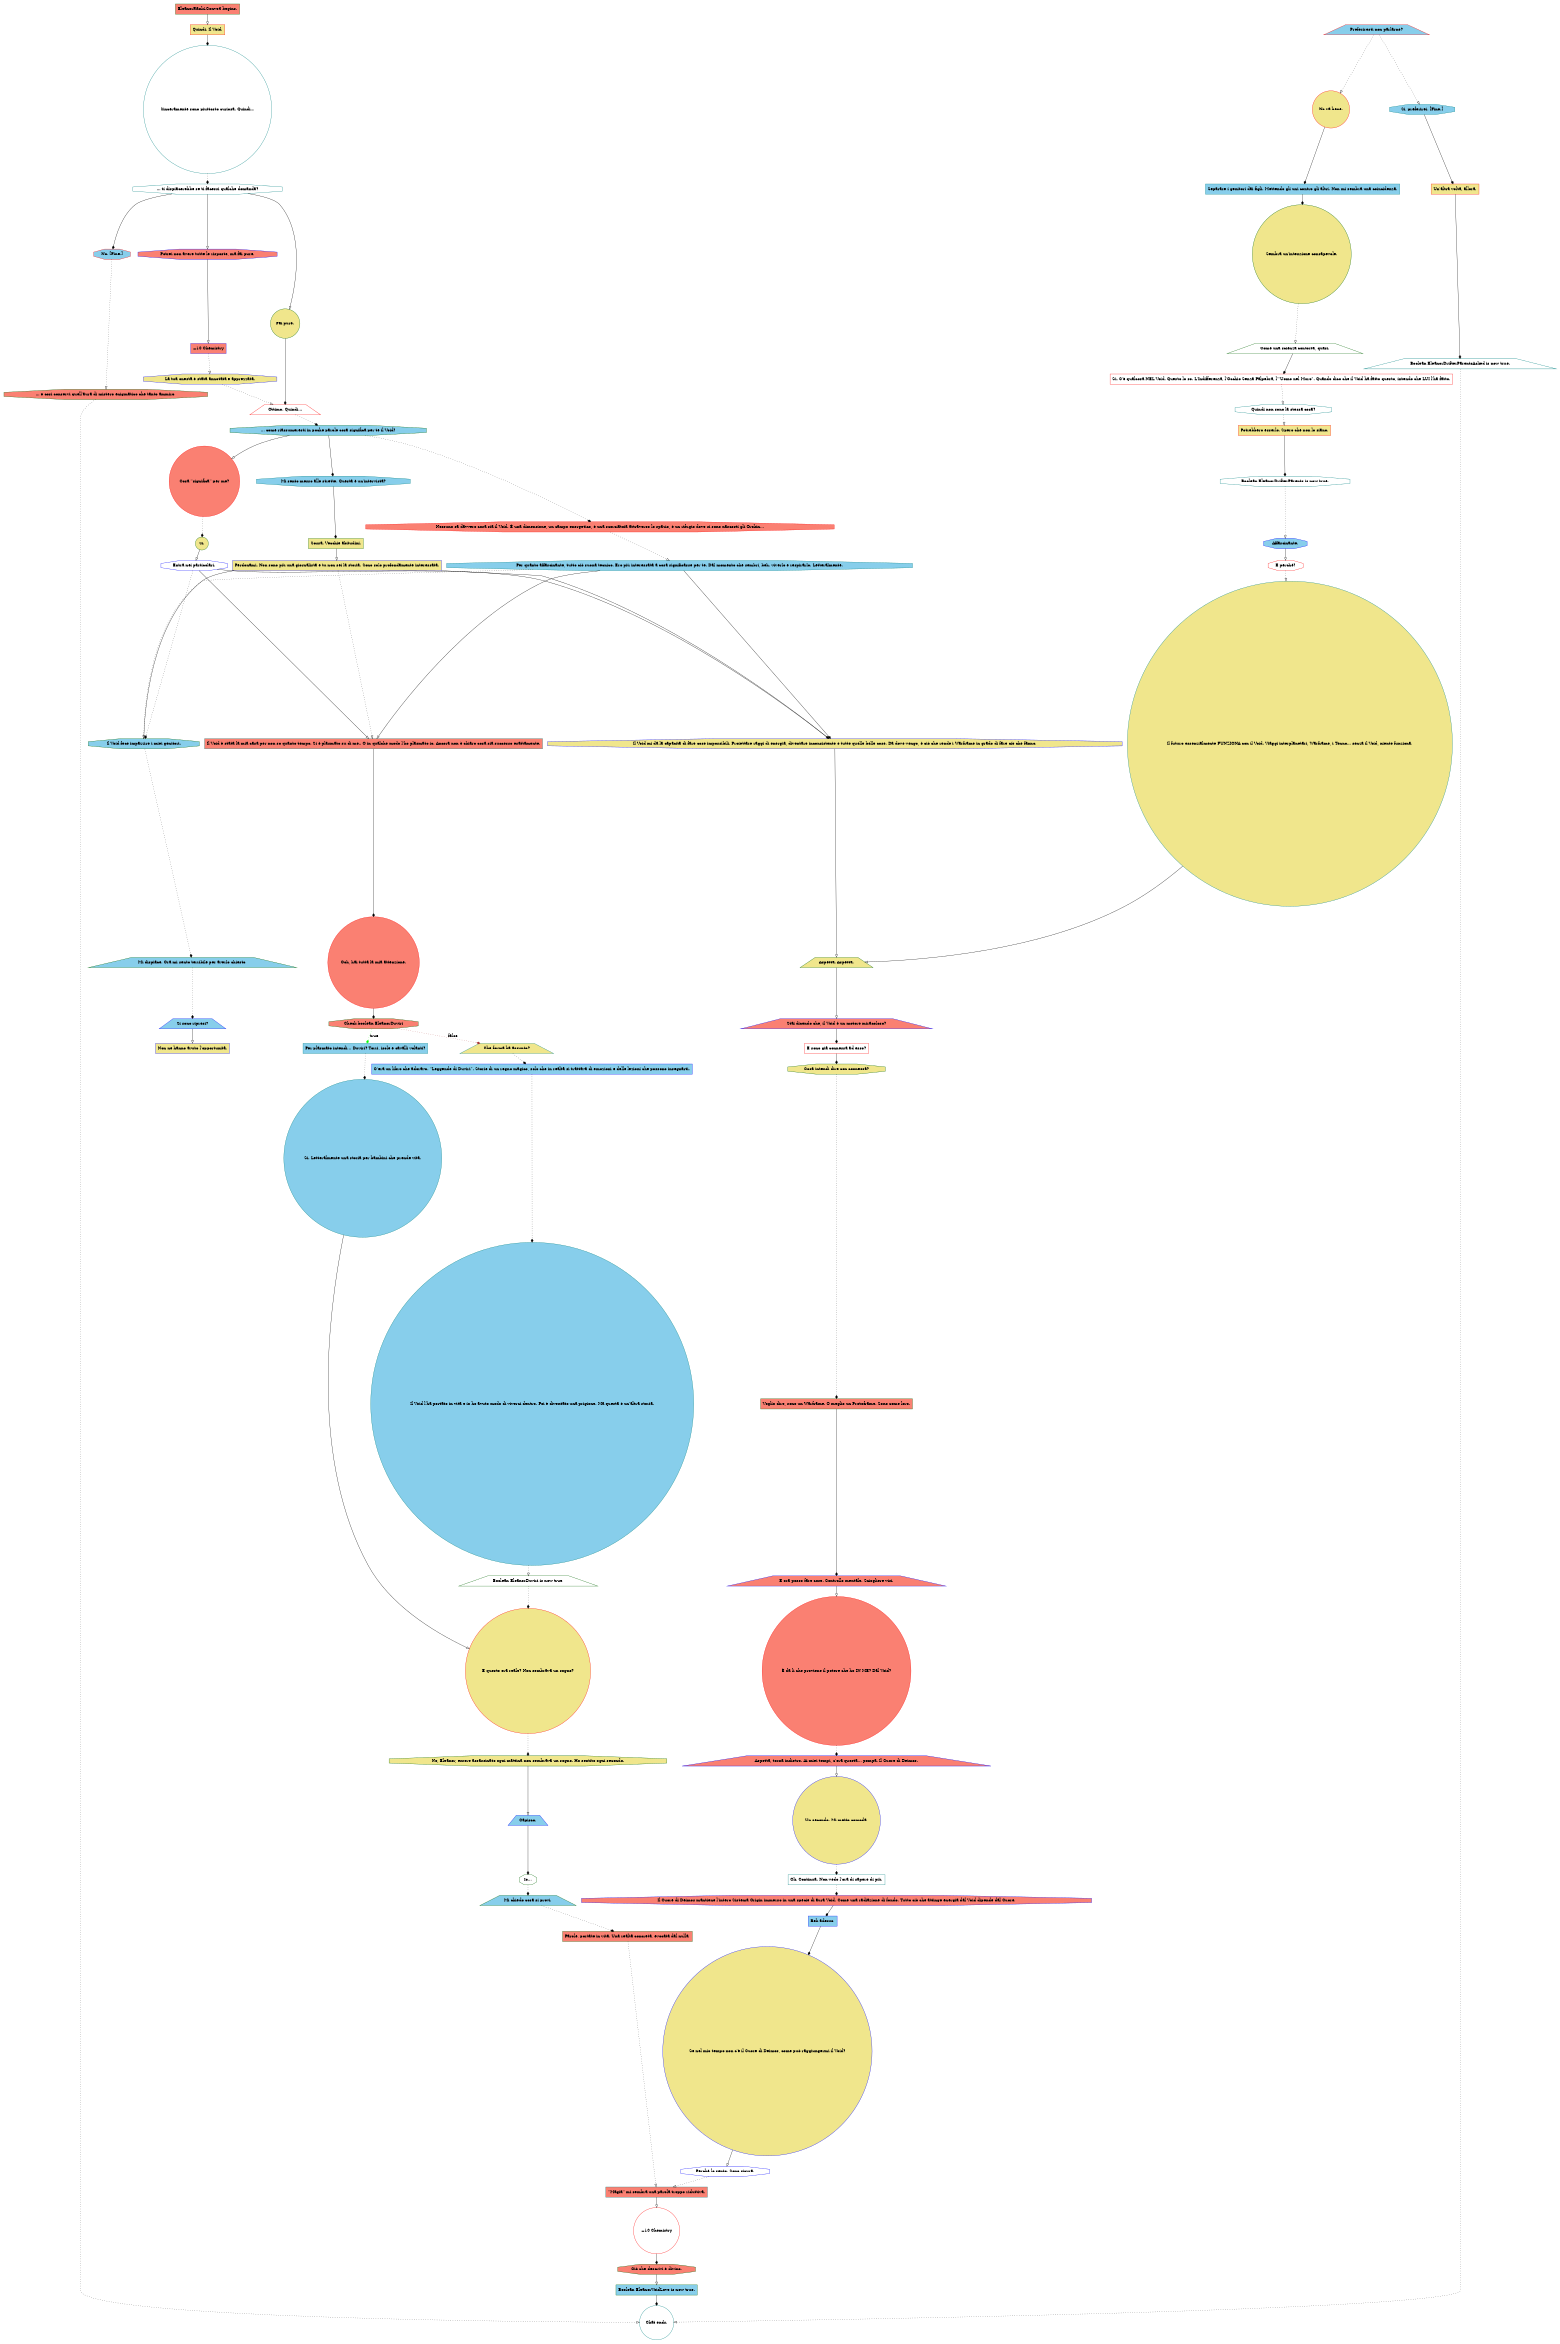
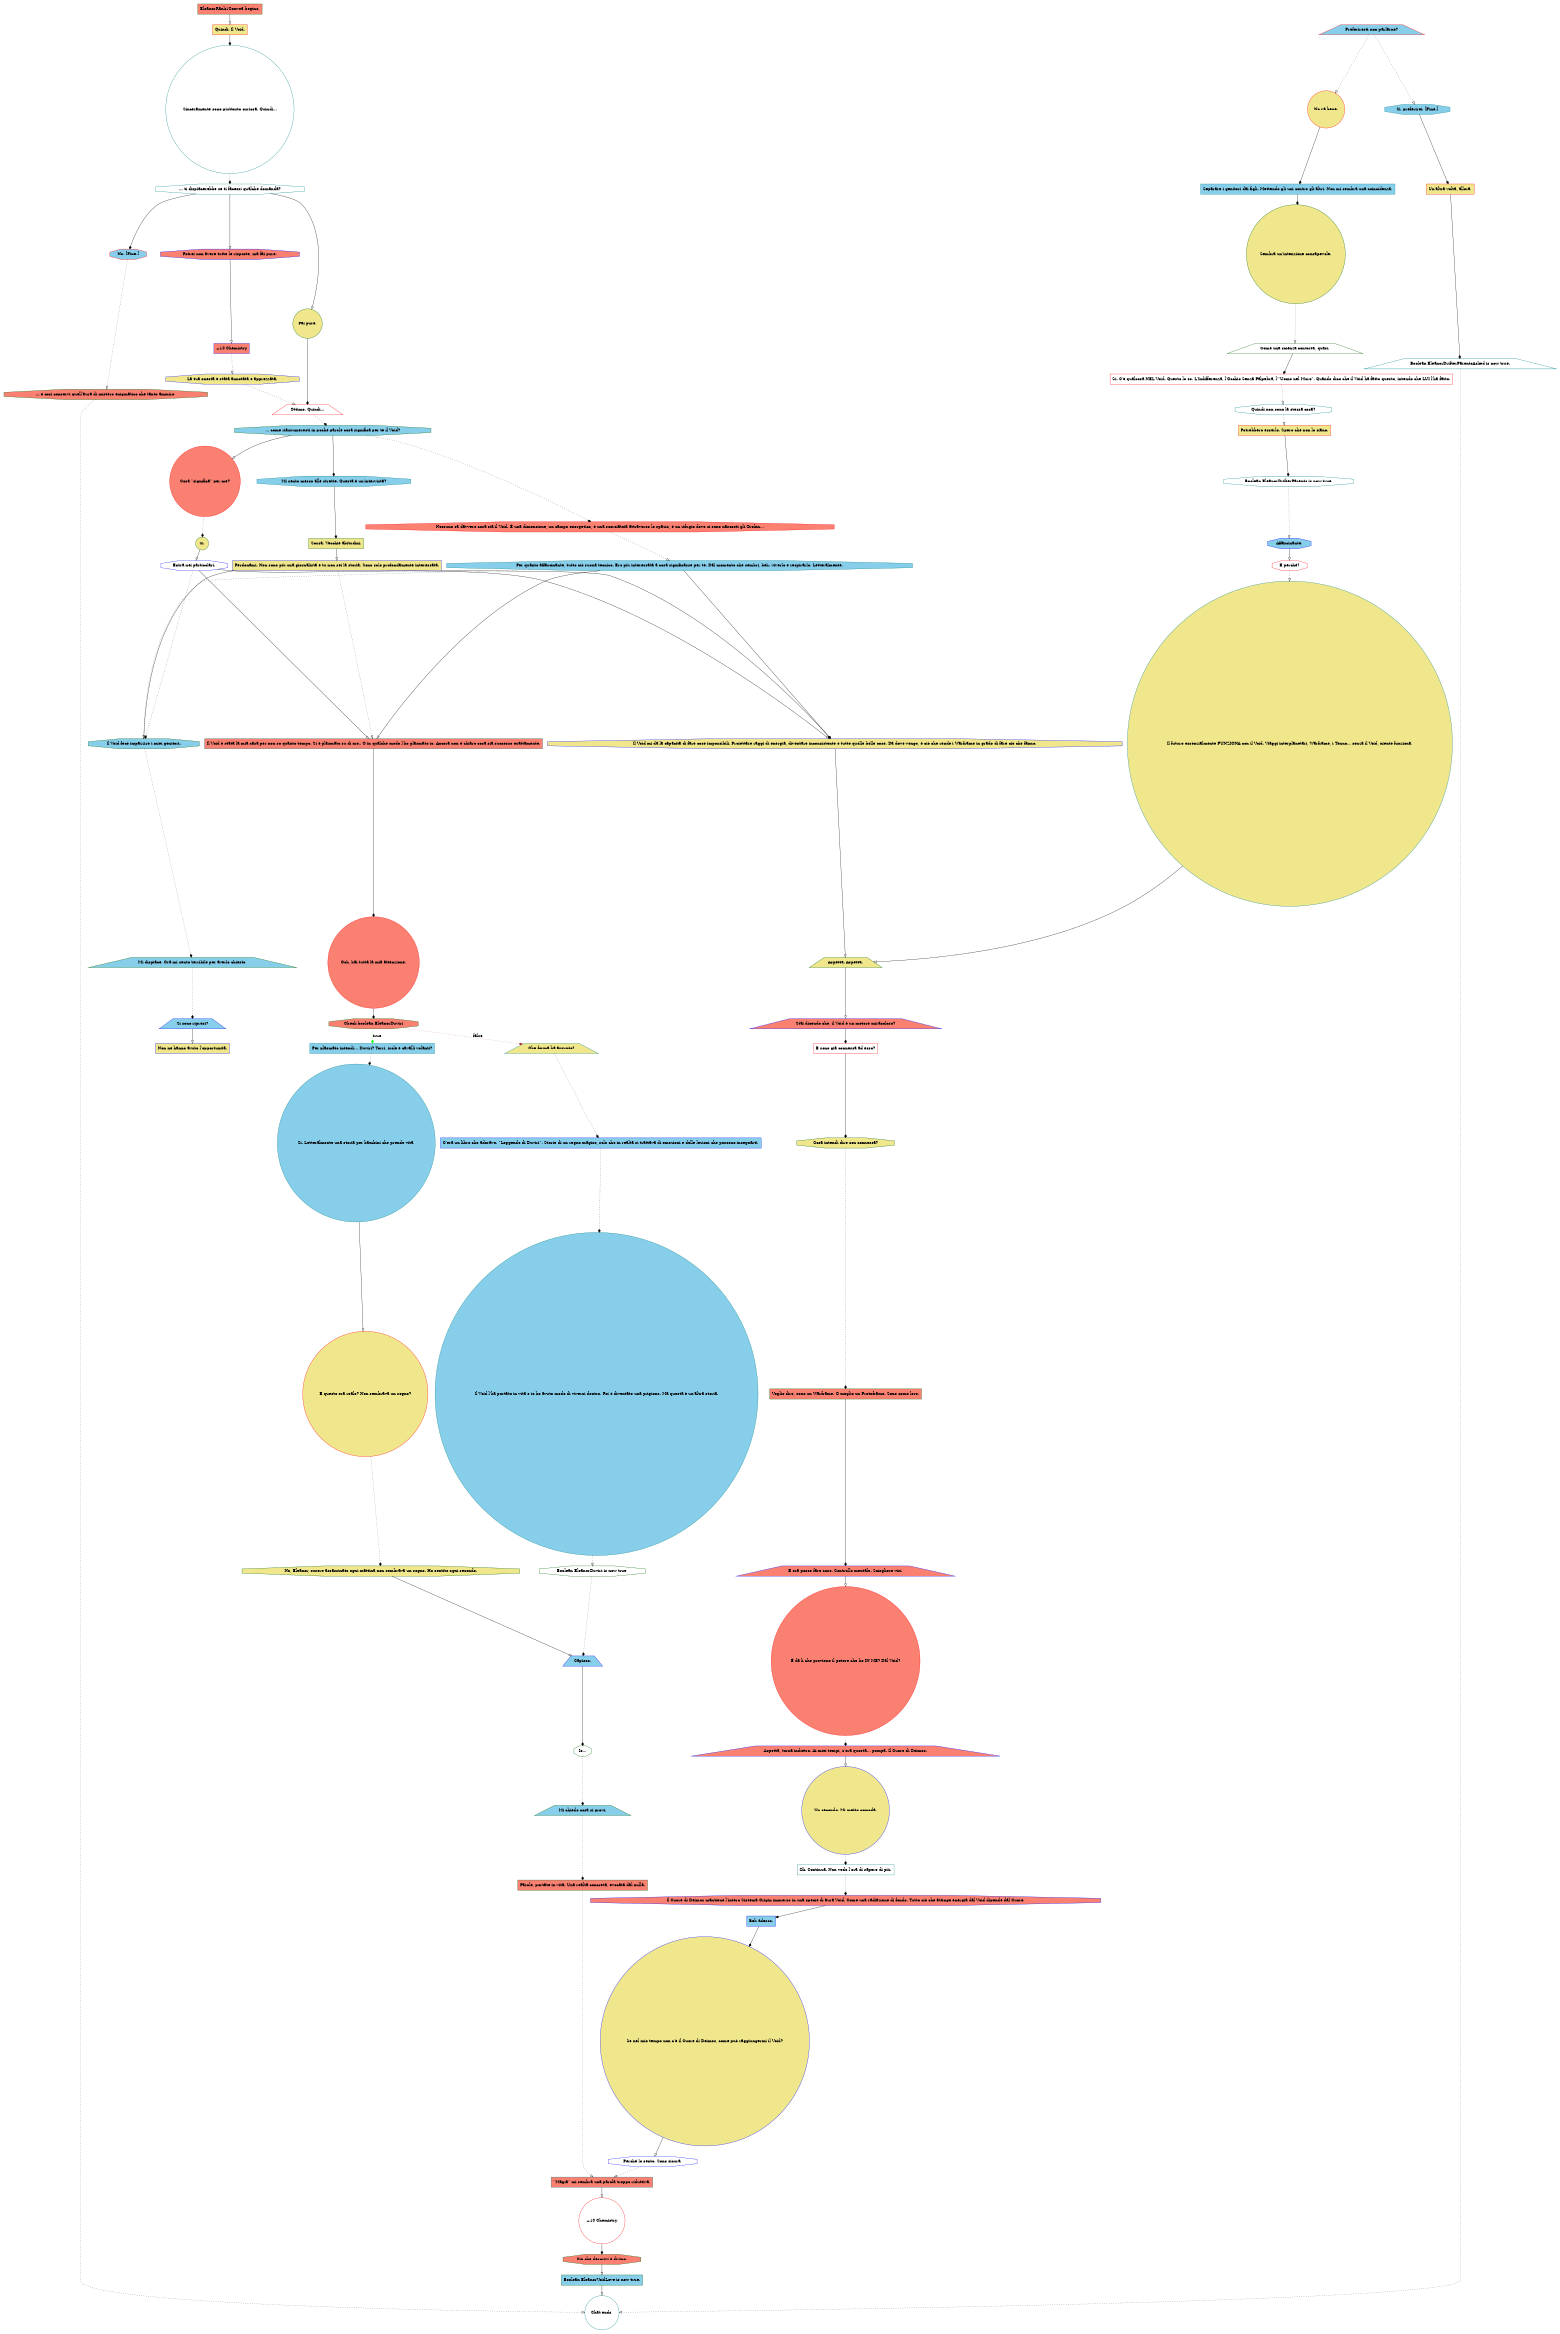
(528, 1581) -> (592, 1571)
(528, 1596) -> (588, 1614)
(657, 2299) -> (602, 2289)
